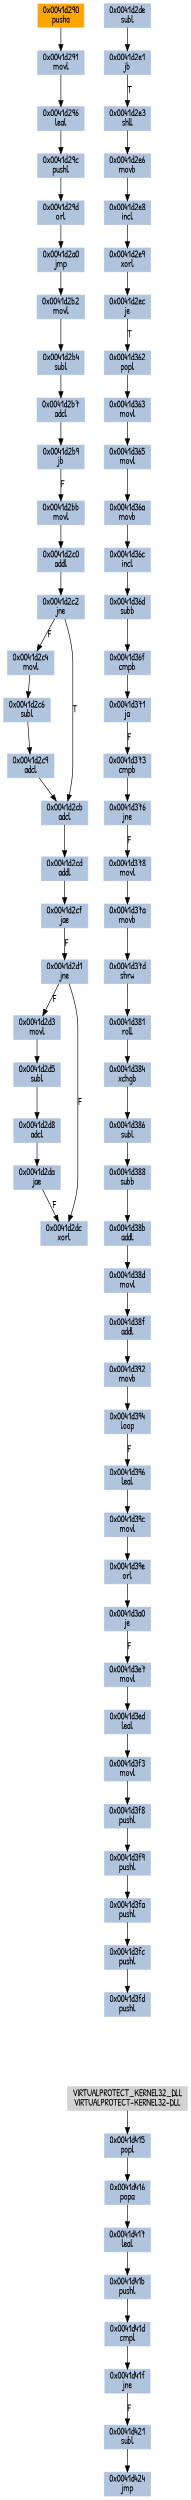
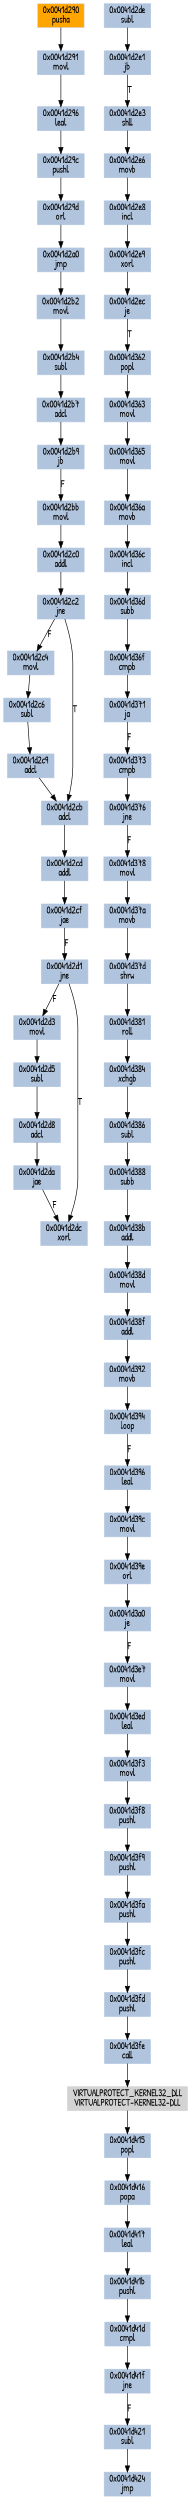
(80, 1103) -> (80, 1103)
none -> (127, 2052)
